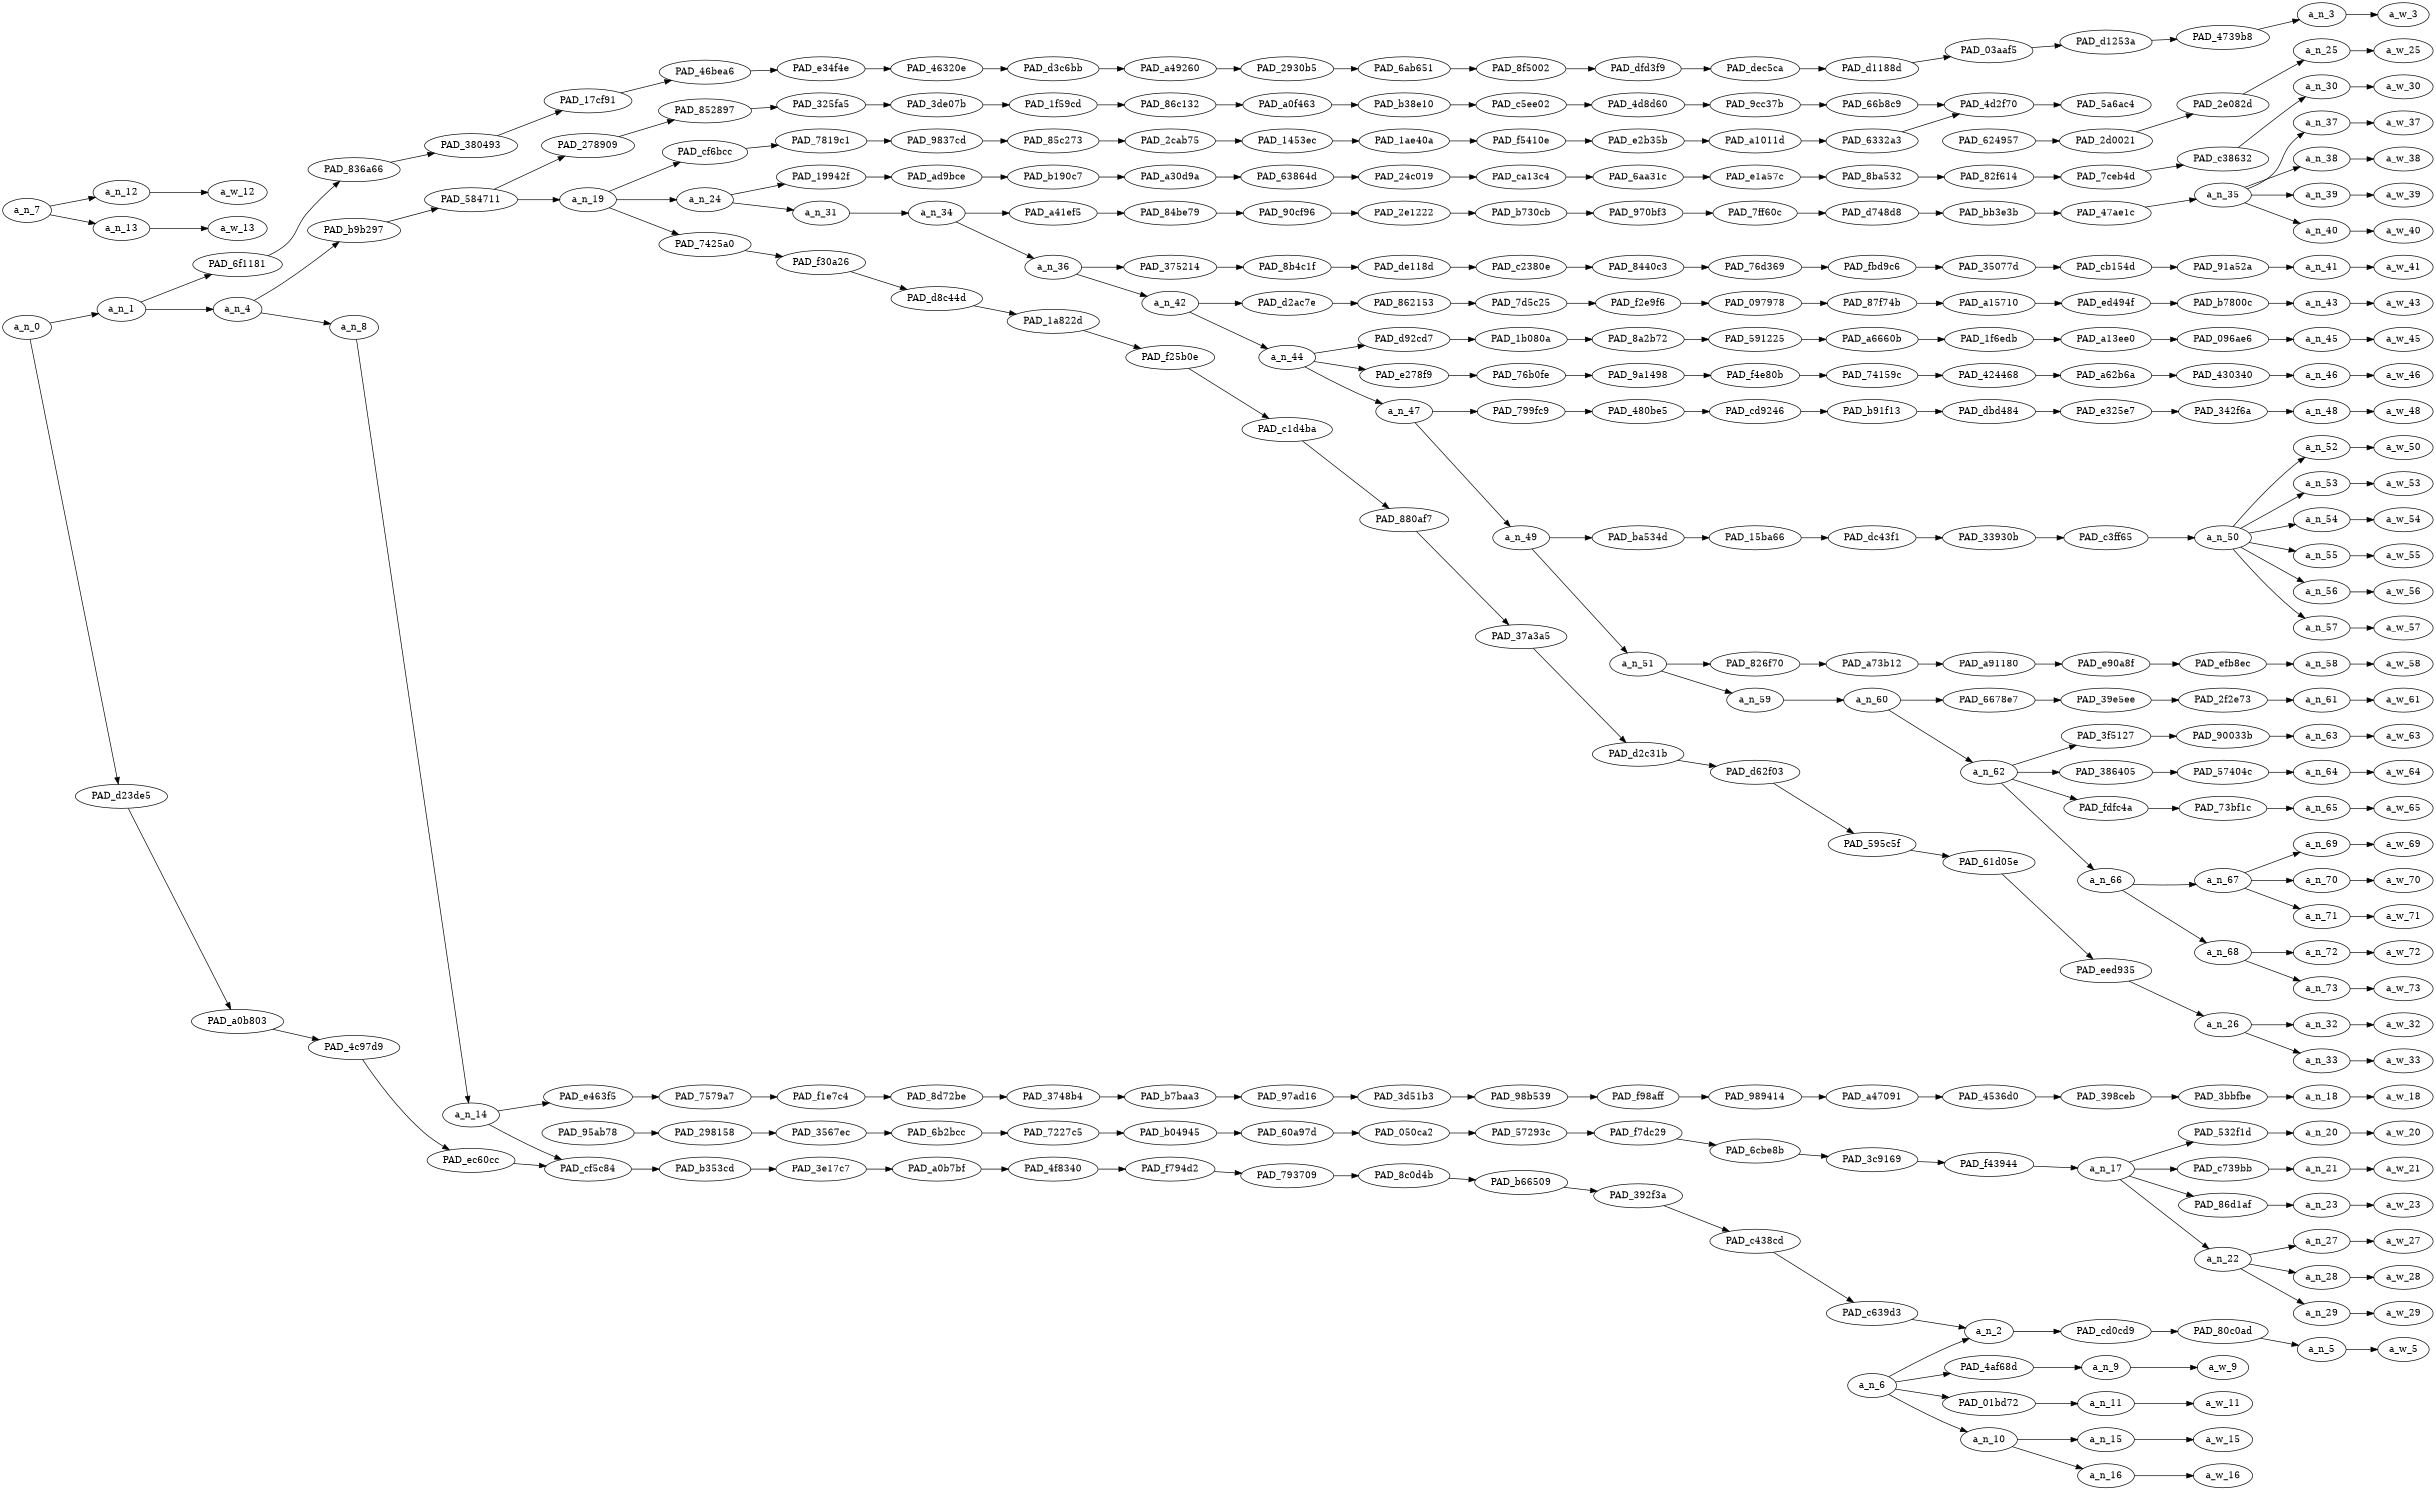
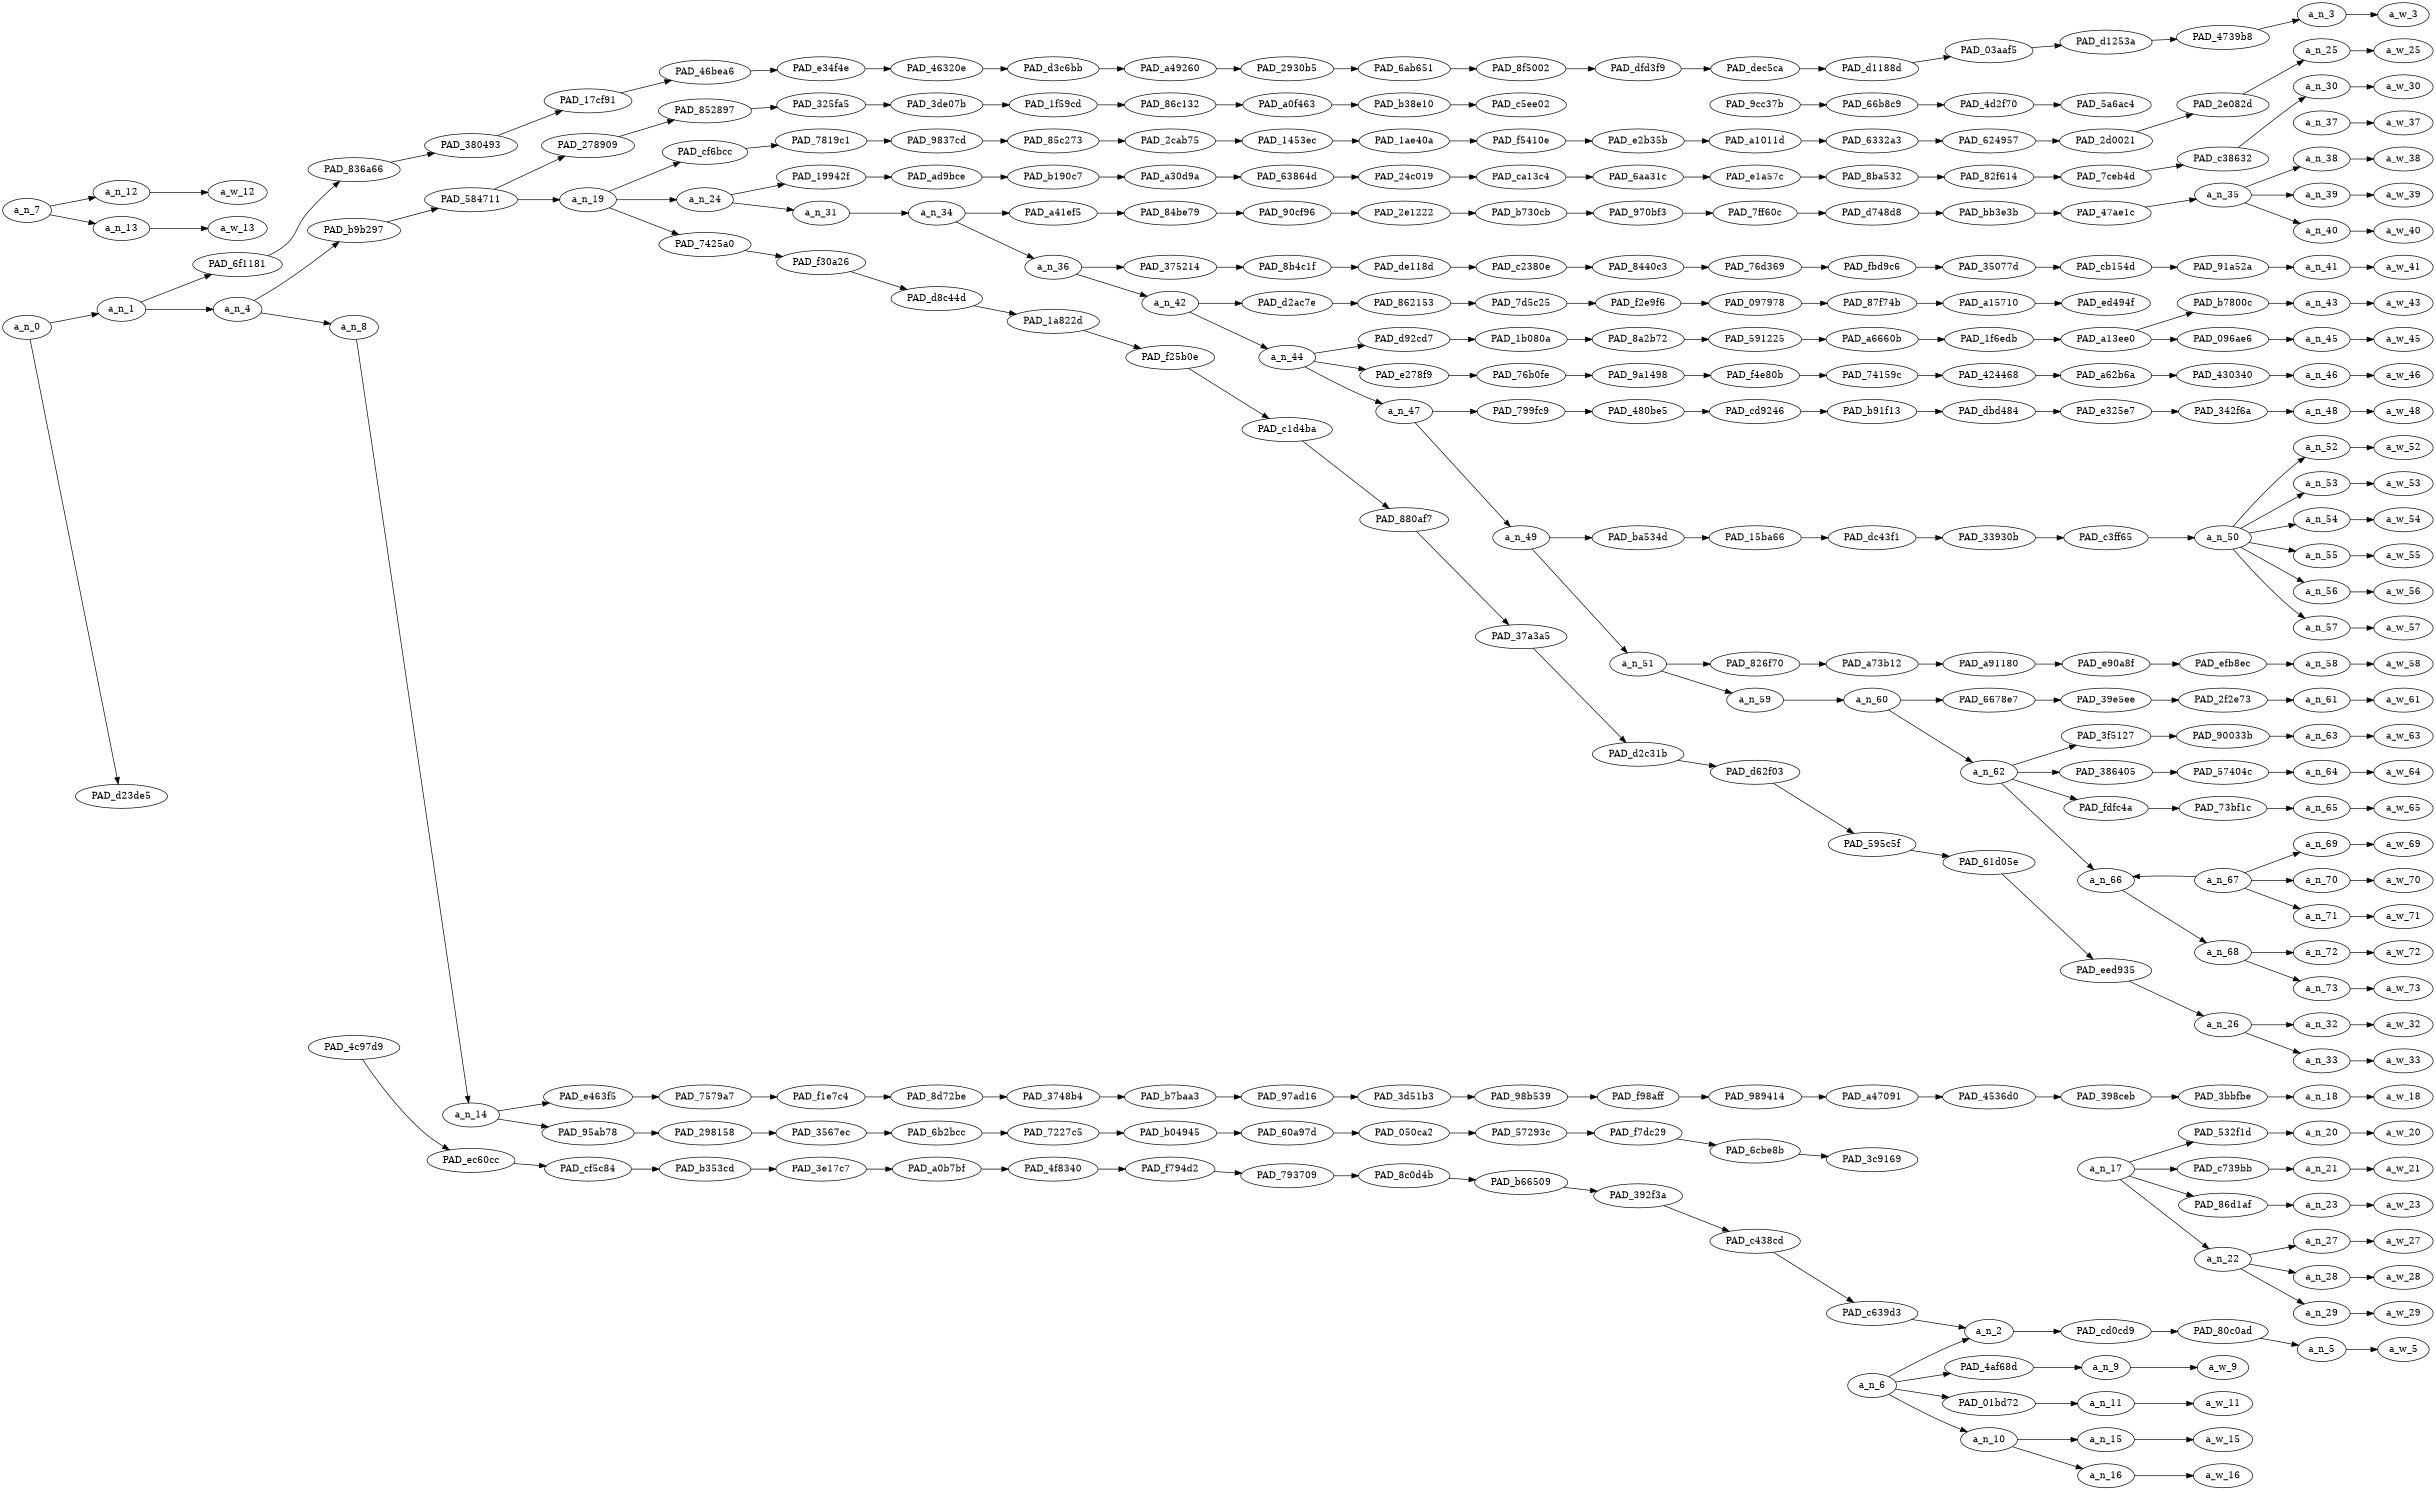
(1638, 105) -> none
(1928, 124) -> (1927, 141)
(2278, 168) -> none
(2161, 303) -> (2161, 322)
(2403, 448) -> (2403, 448)
(2161, 885) -> (2168, 876)
(238, 1021) -> none
(522, 1142) -> (520, 1122)
(1989, 1164) -> none
